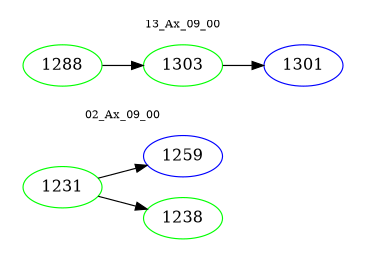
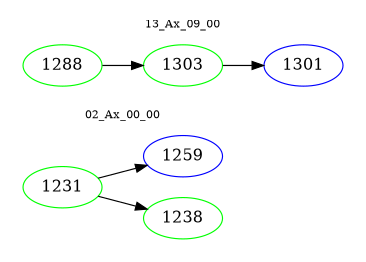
(123, 115) -> (123, 115)
